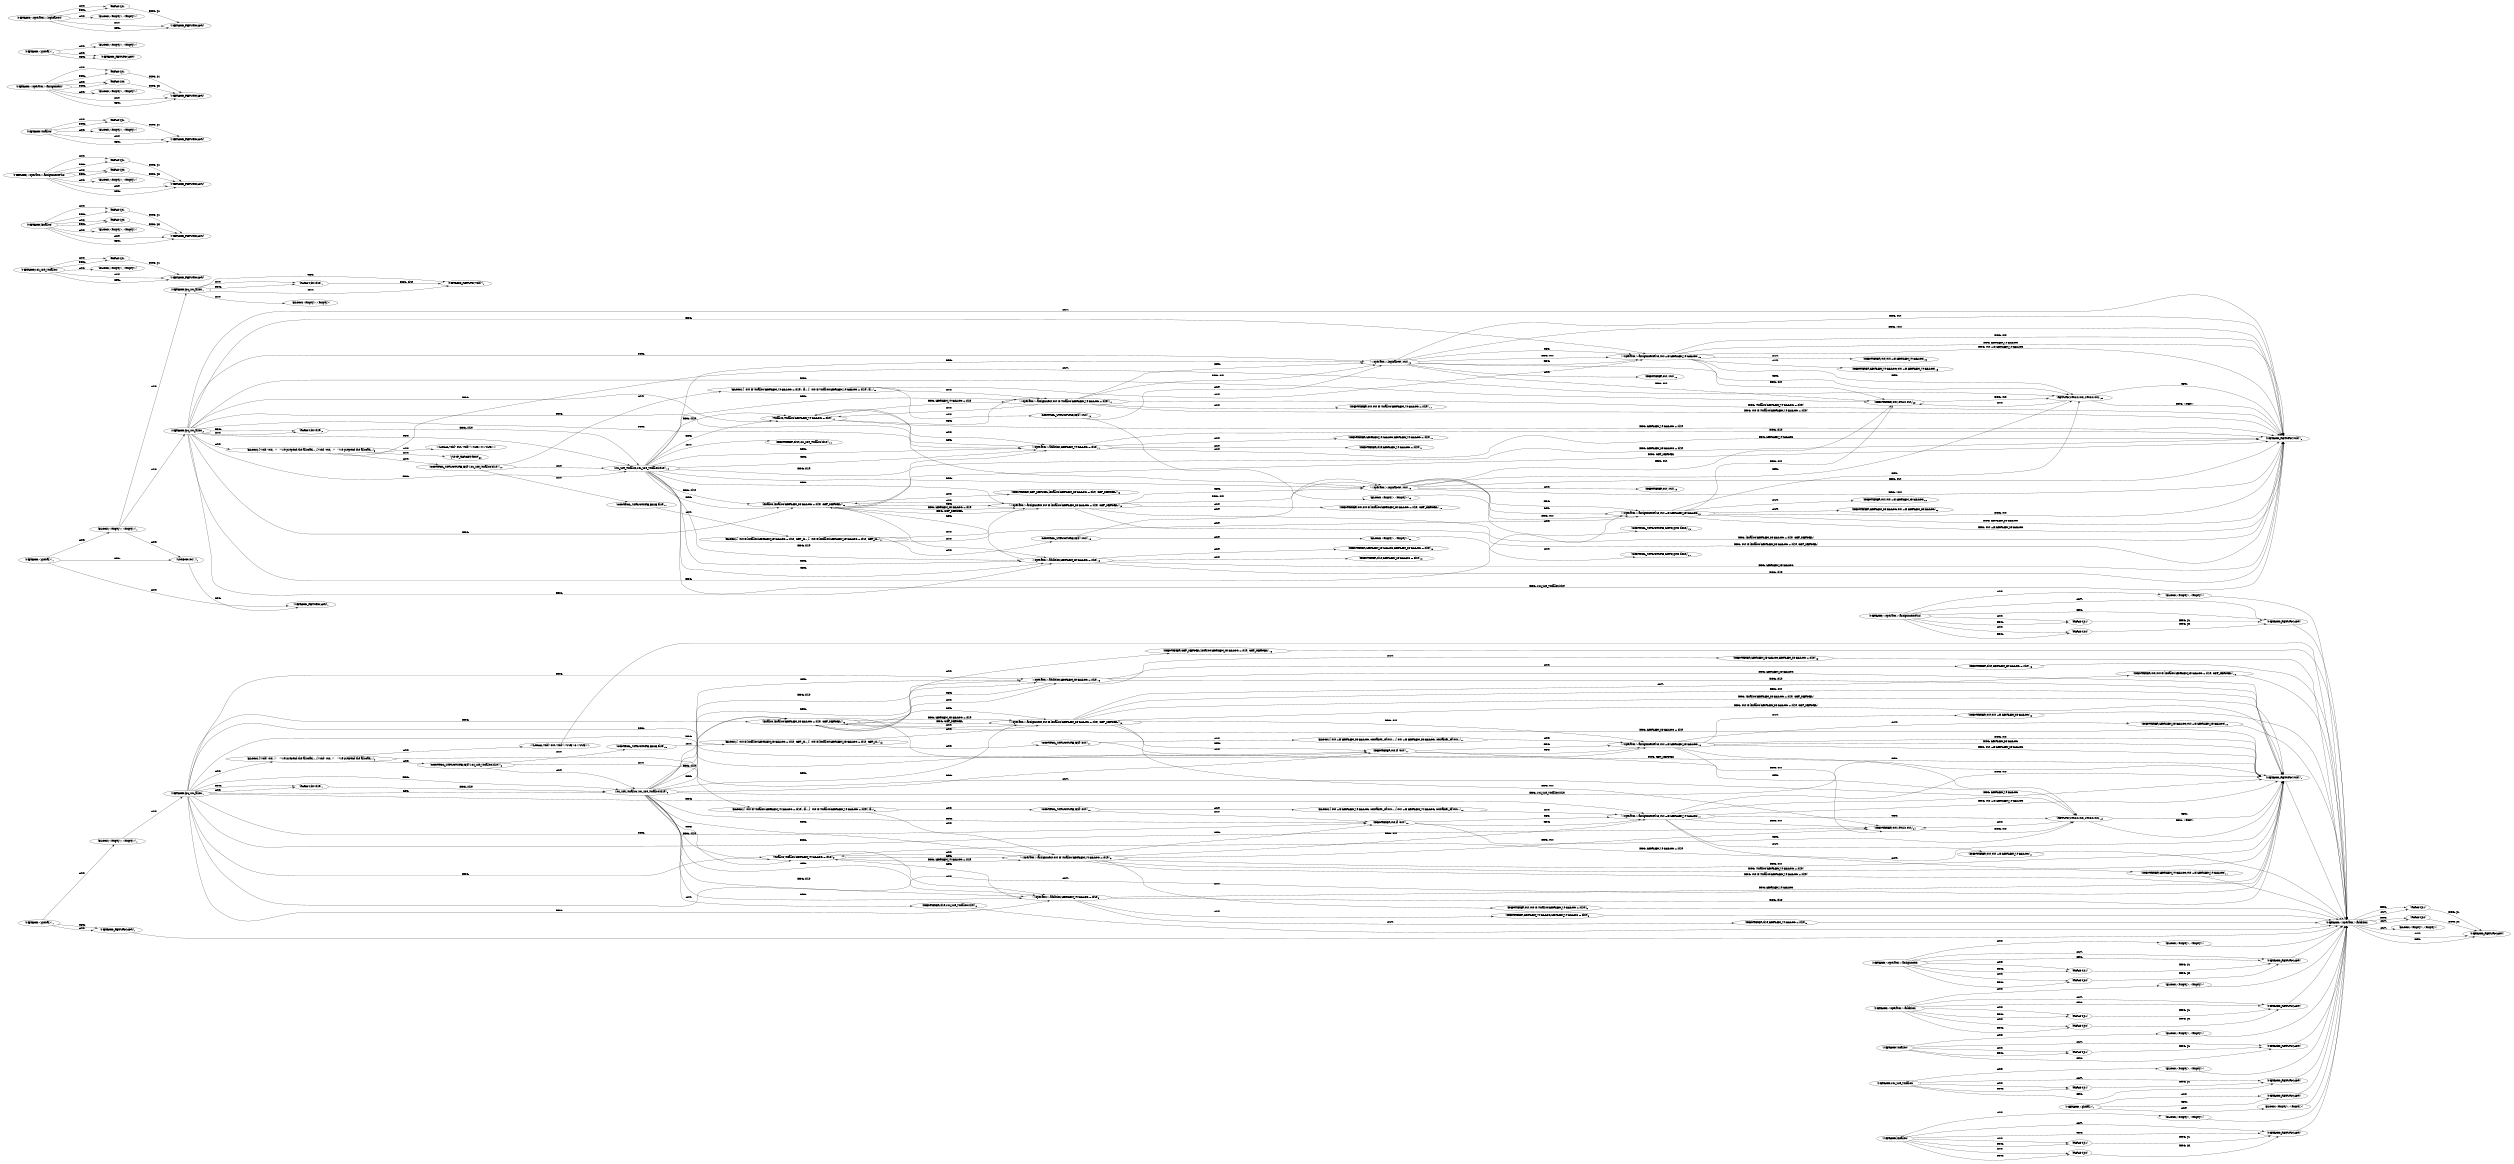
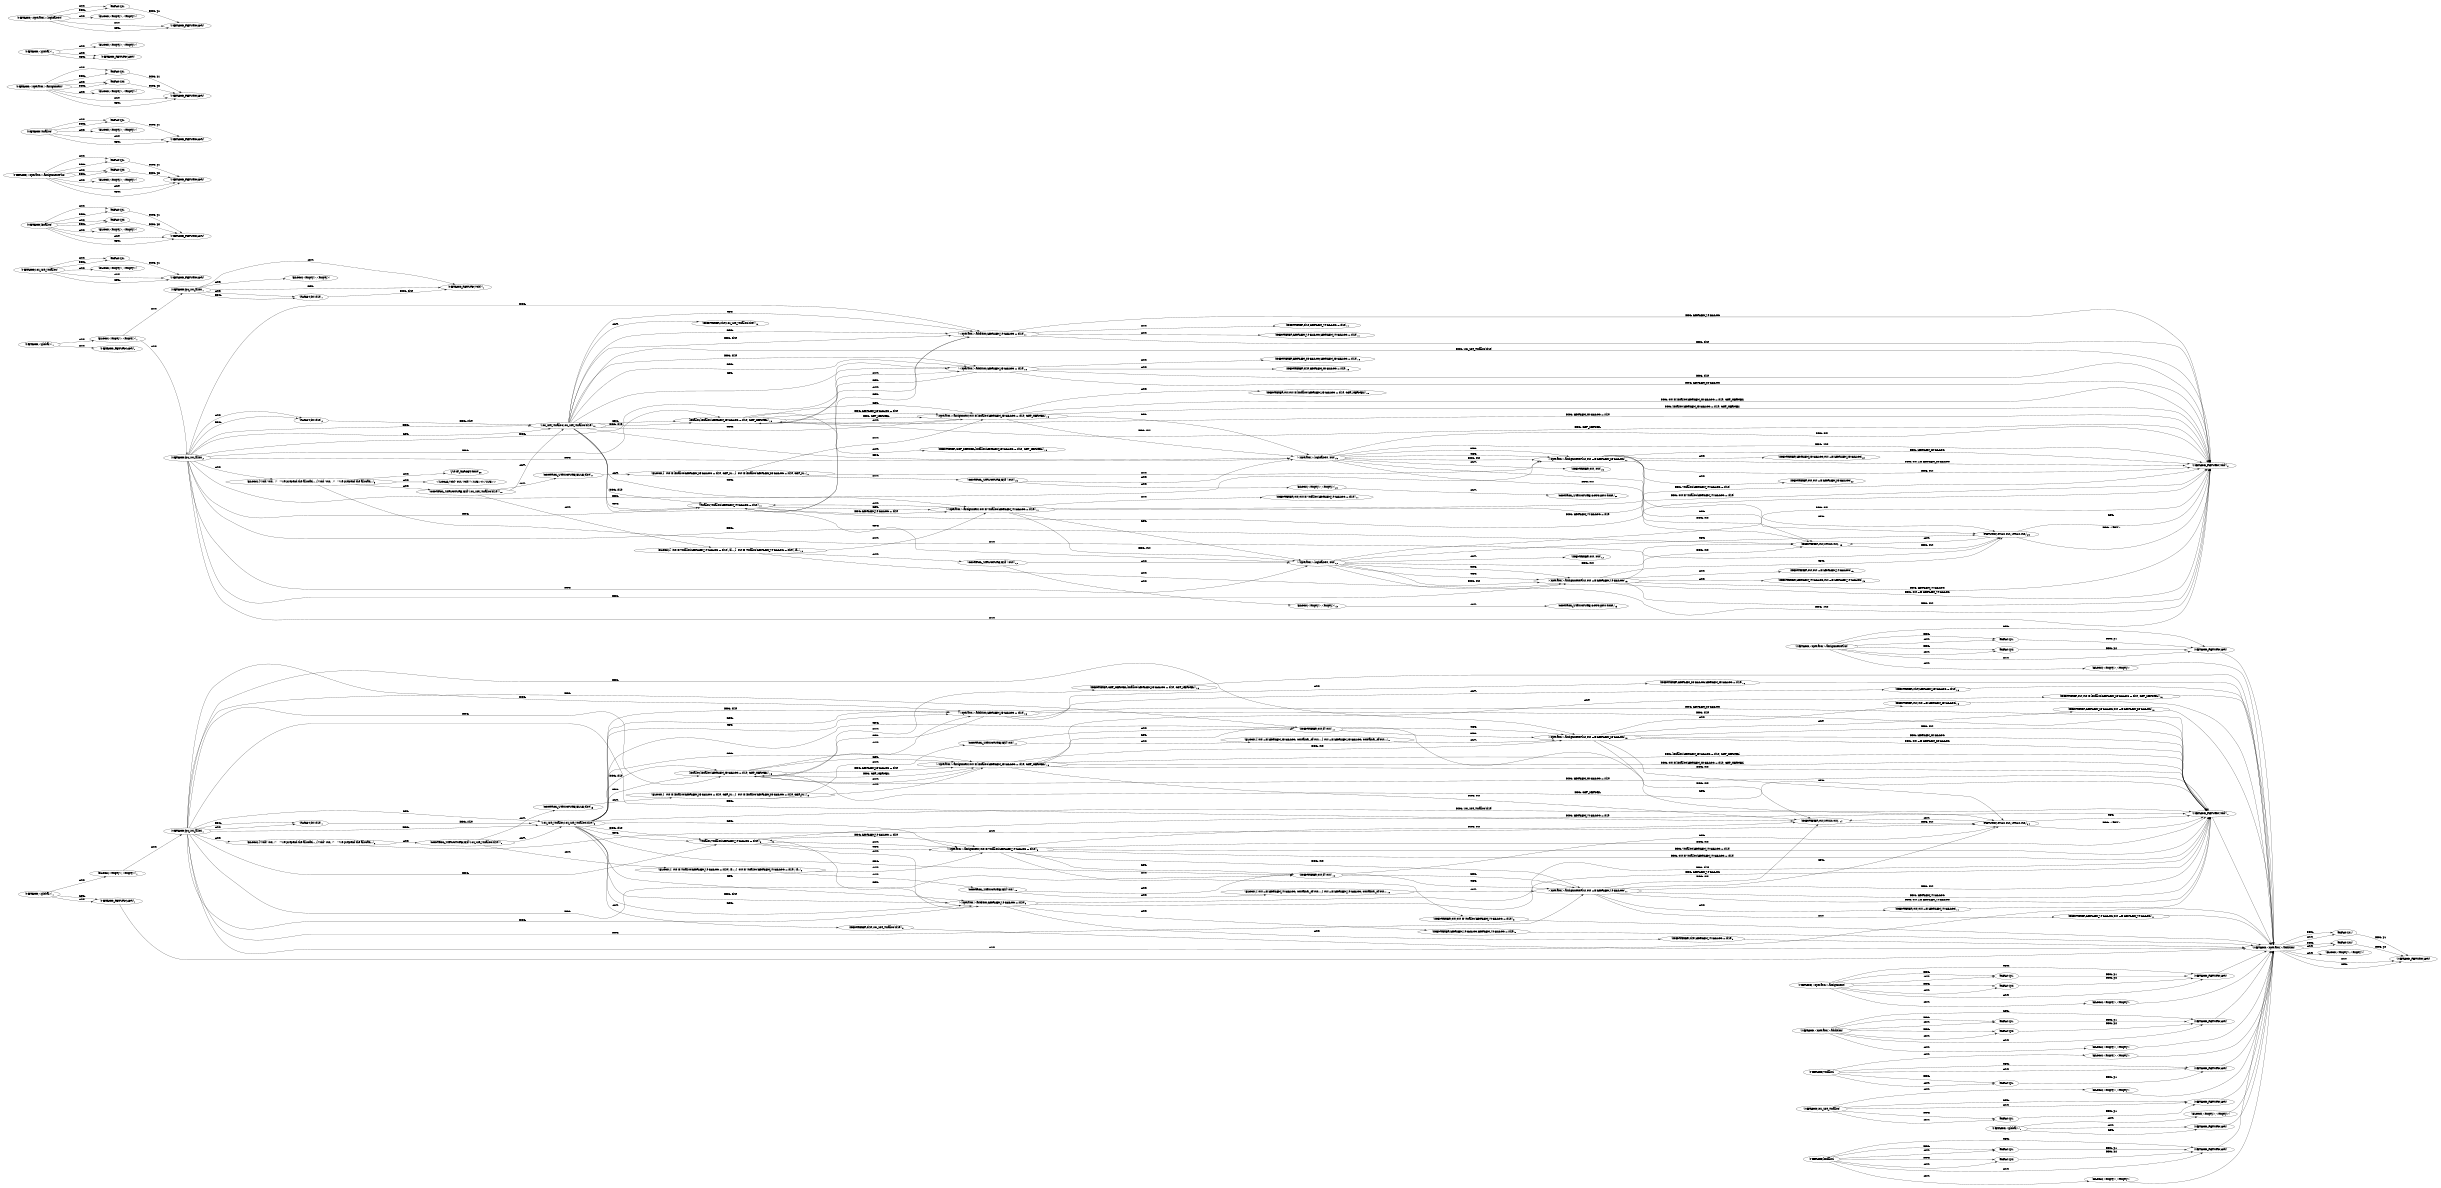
(187, 560) -> none
(560, 746) -> none
